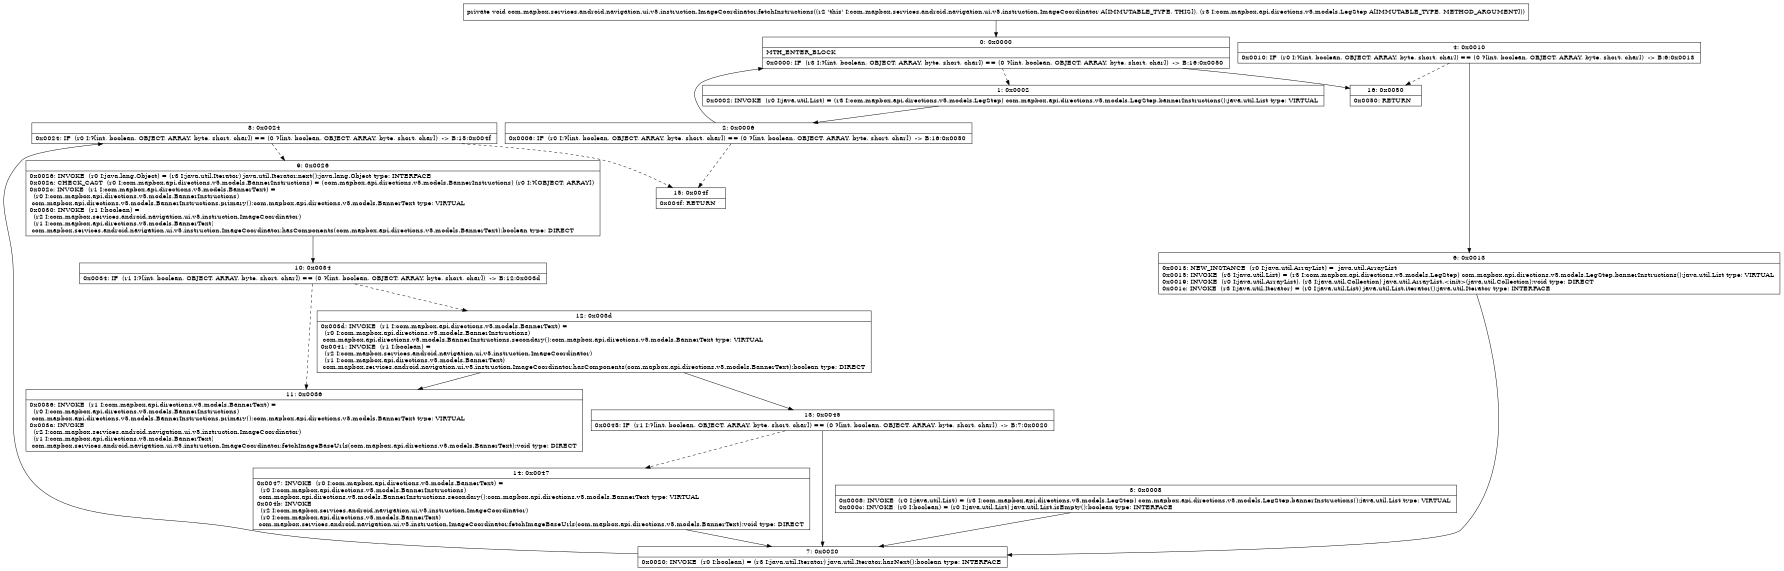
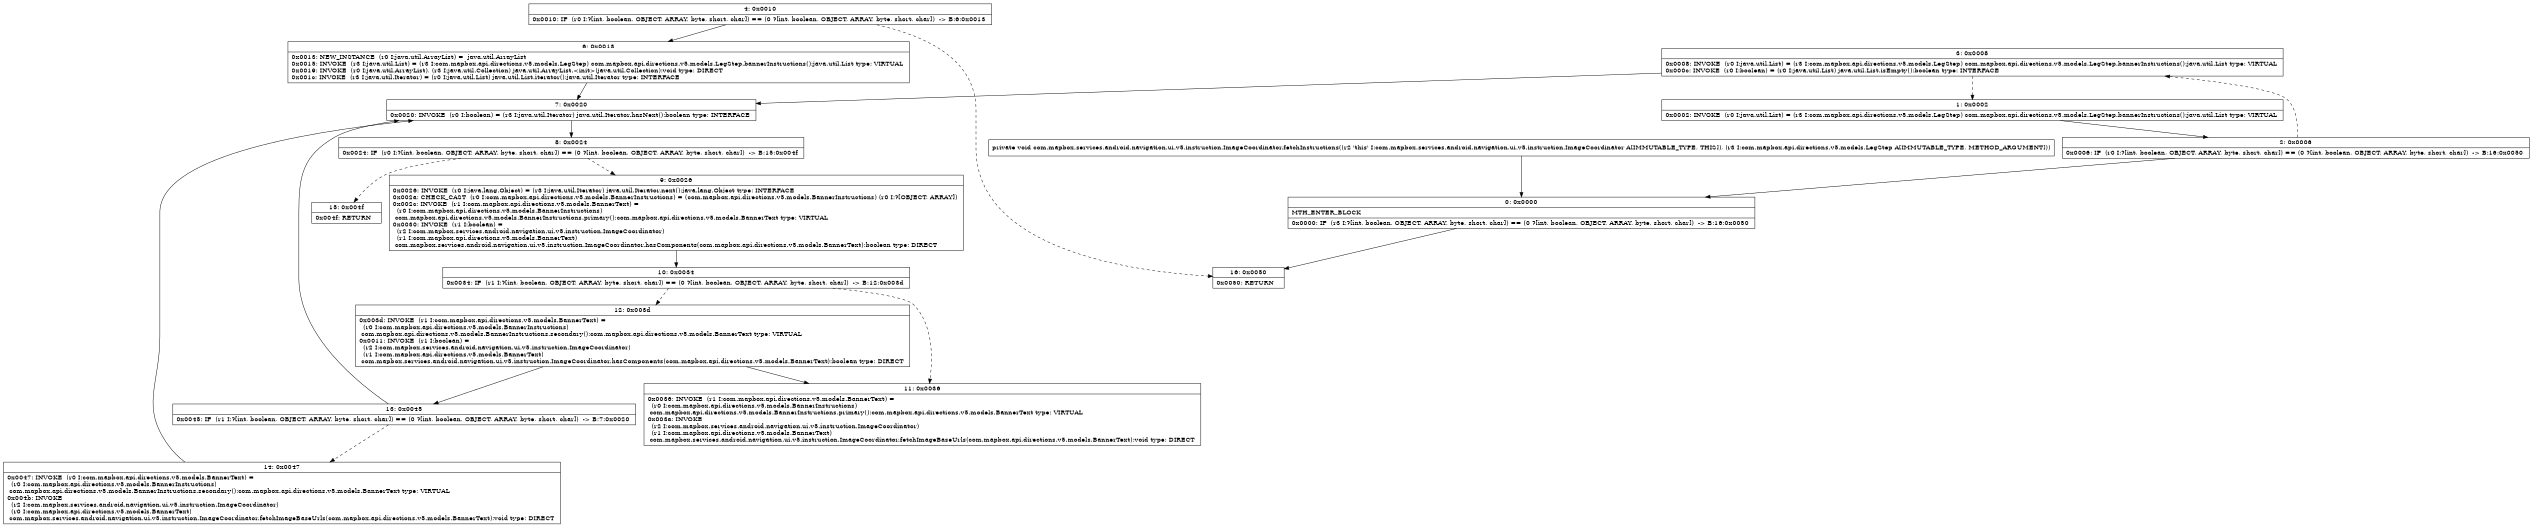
(1005, 75) -> (1972, 86)
(716, 164) -> (2249, 87)
(377, 347) -> (416, 341)
